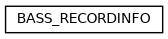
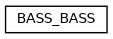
(84, 19) -> (56, 19)
